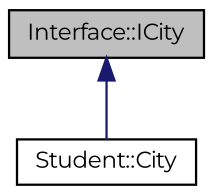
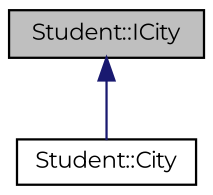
(107, 34) -> (107, 34)
